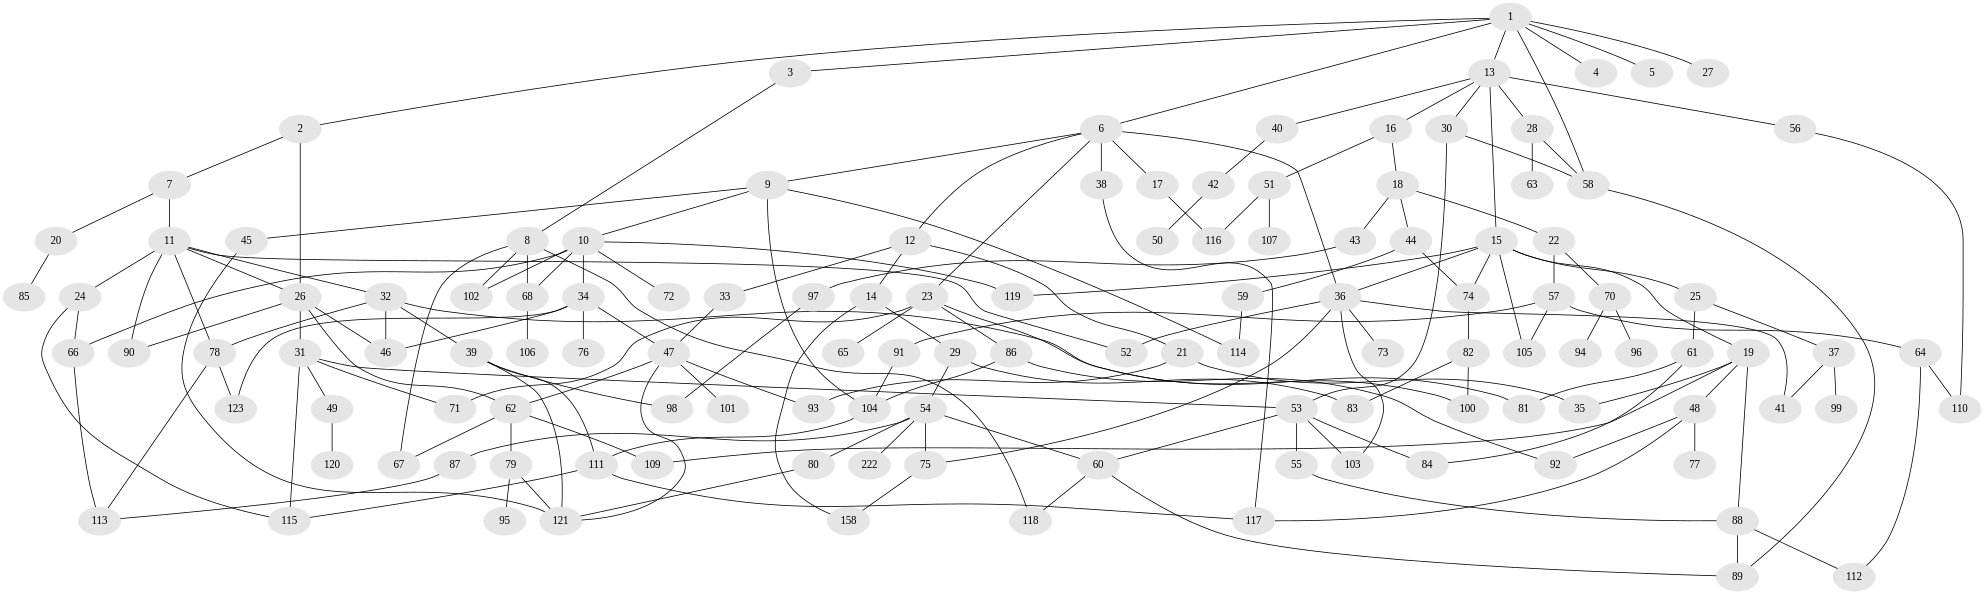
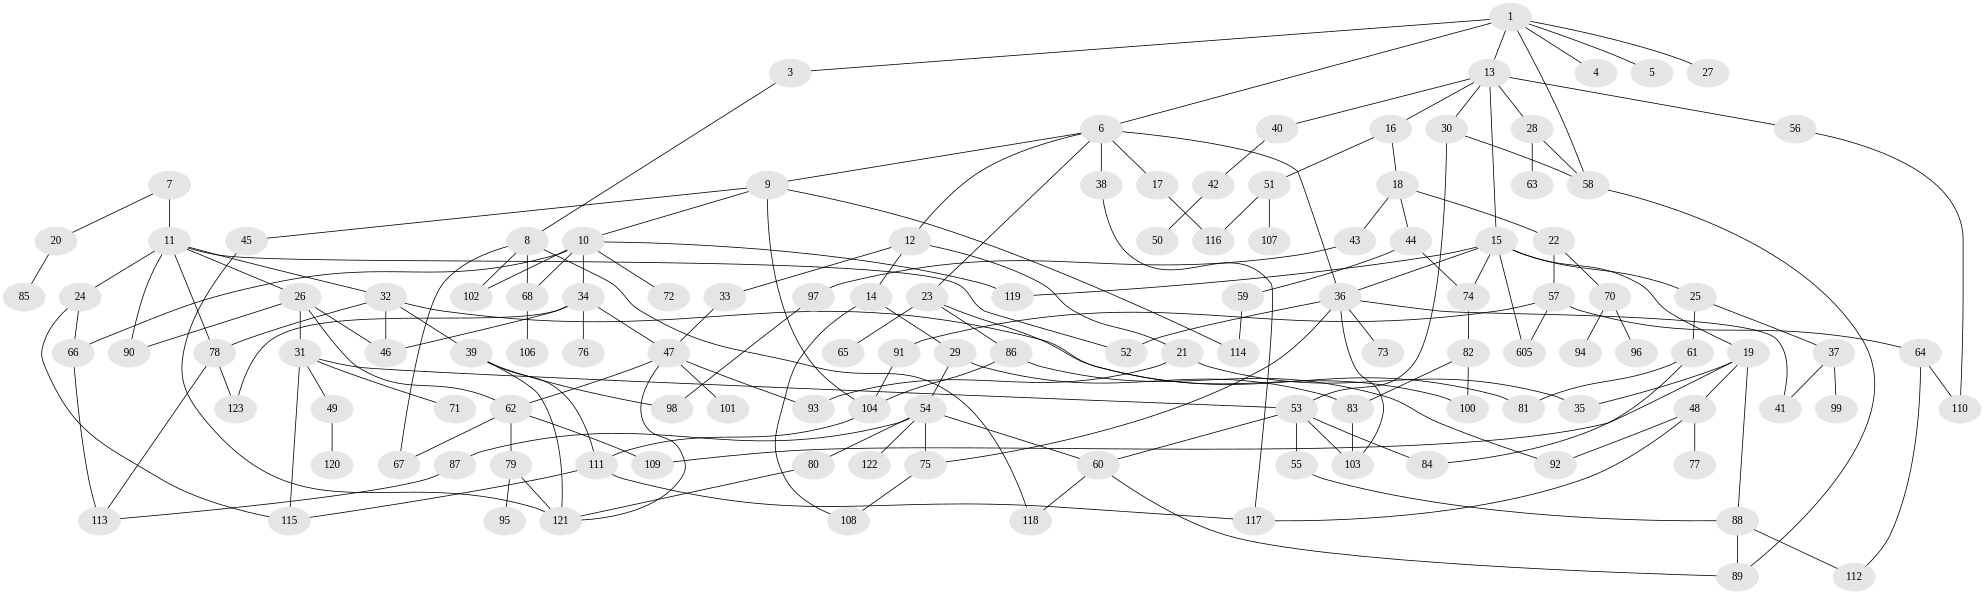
(300, 129) -> none
(683, 324) -> none
(1524, 353) -> (1524, 353)
none -> (1353, 441)
(870, 465) -> (870, 465)
(849, 521) -> (849, 521)
